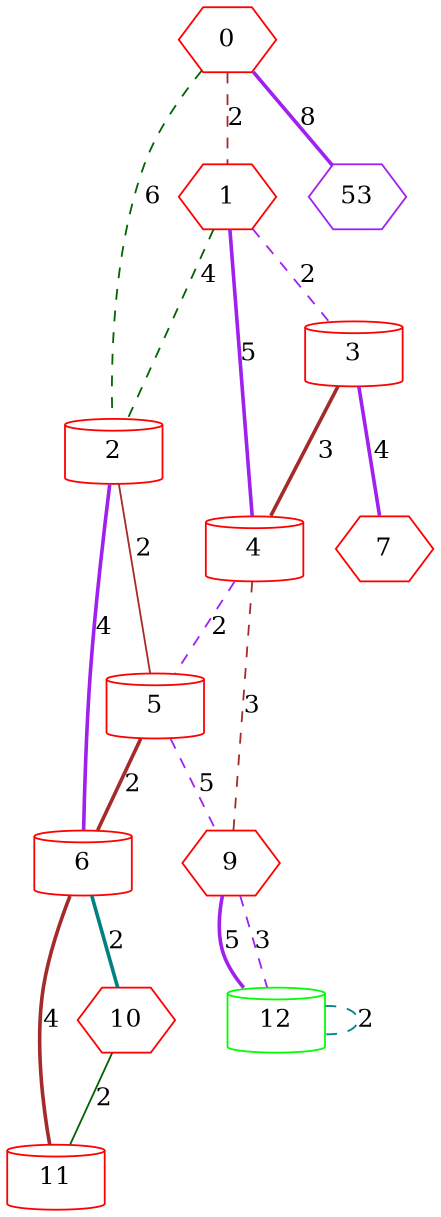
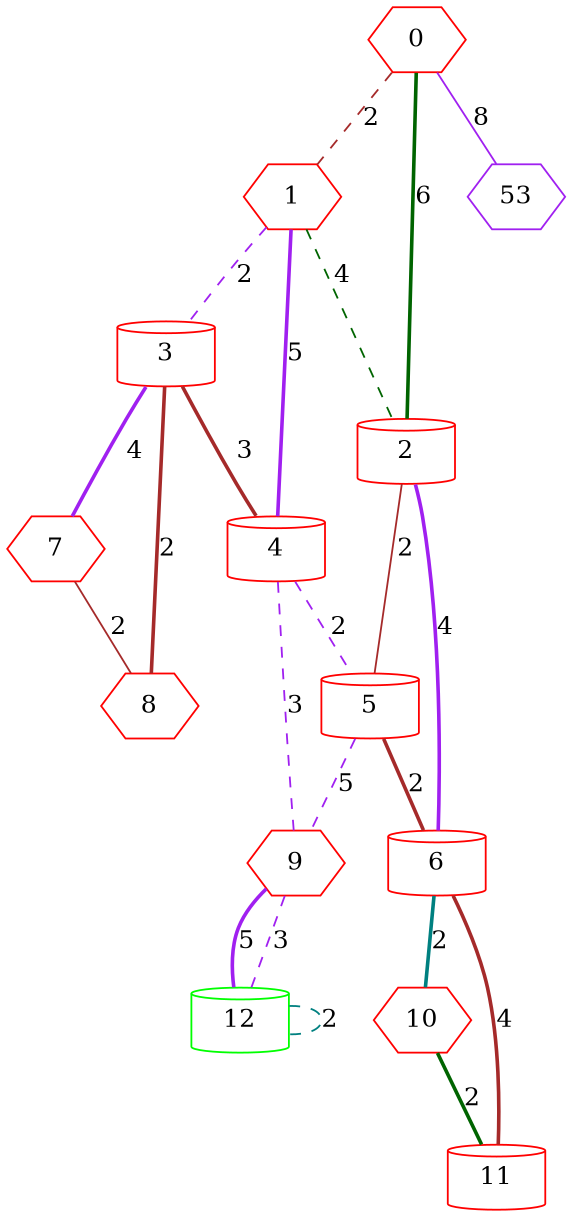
(293, 119) -> (467, 118)
(125, 235) -> (412, 246)
none -> (150, 706)
(243, 706) -> (285, 706)
(91, 1099) -> (460, 1099)
